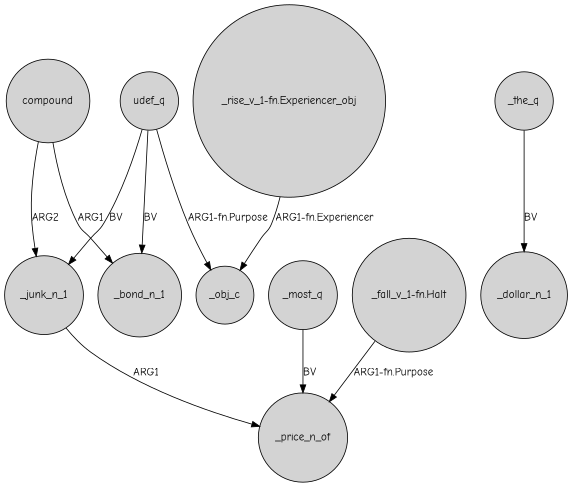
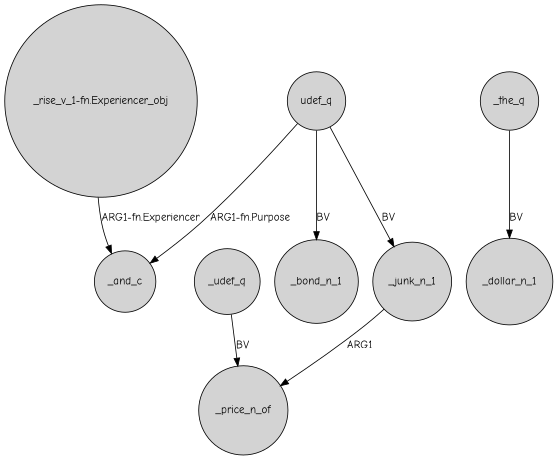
(48, 101) -> none
(225, 295) -> (125, 282)
(303, 295) -> (227, 282)
(409, 295) -> none
